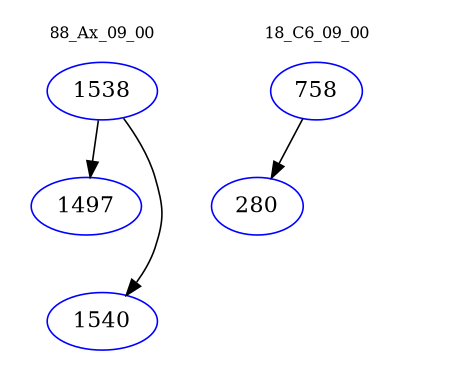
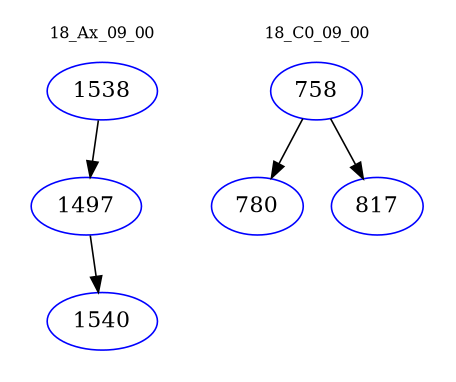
(102, 34) -> (102, 34)
(317, 34) -> (317, 34)
(160, 199) -> (93, 256)
(257, 206) -> (257, 206)
none -> (377, 206)
